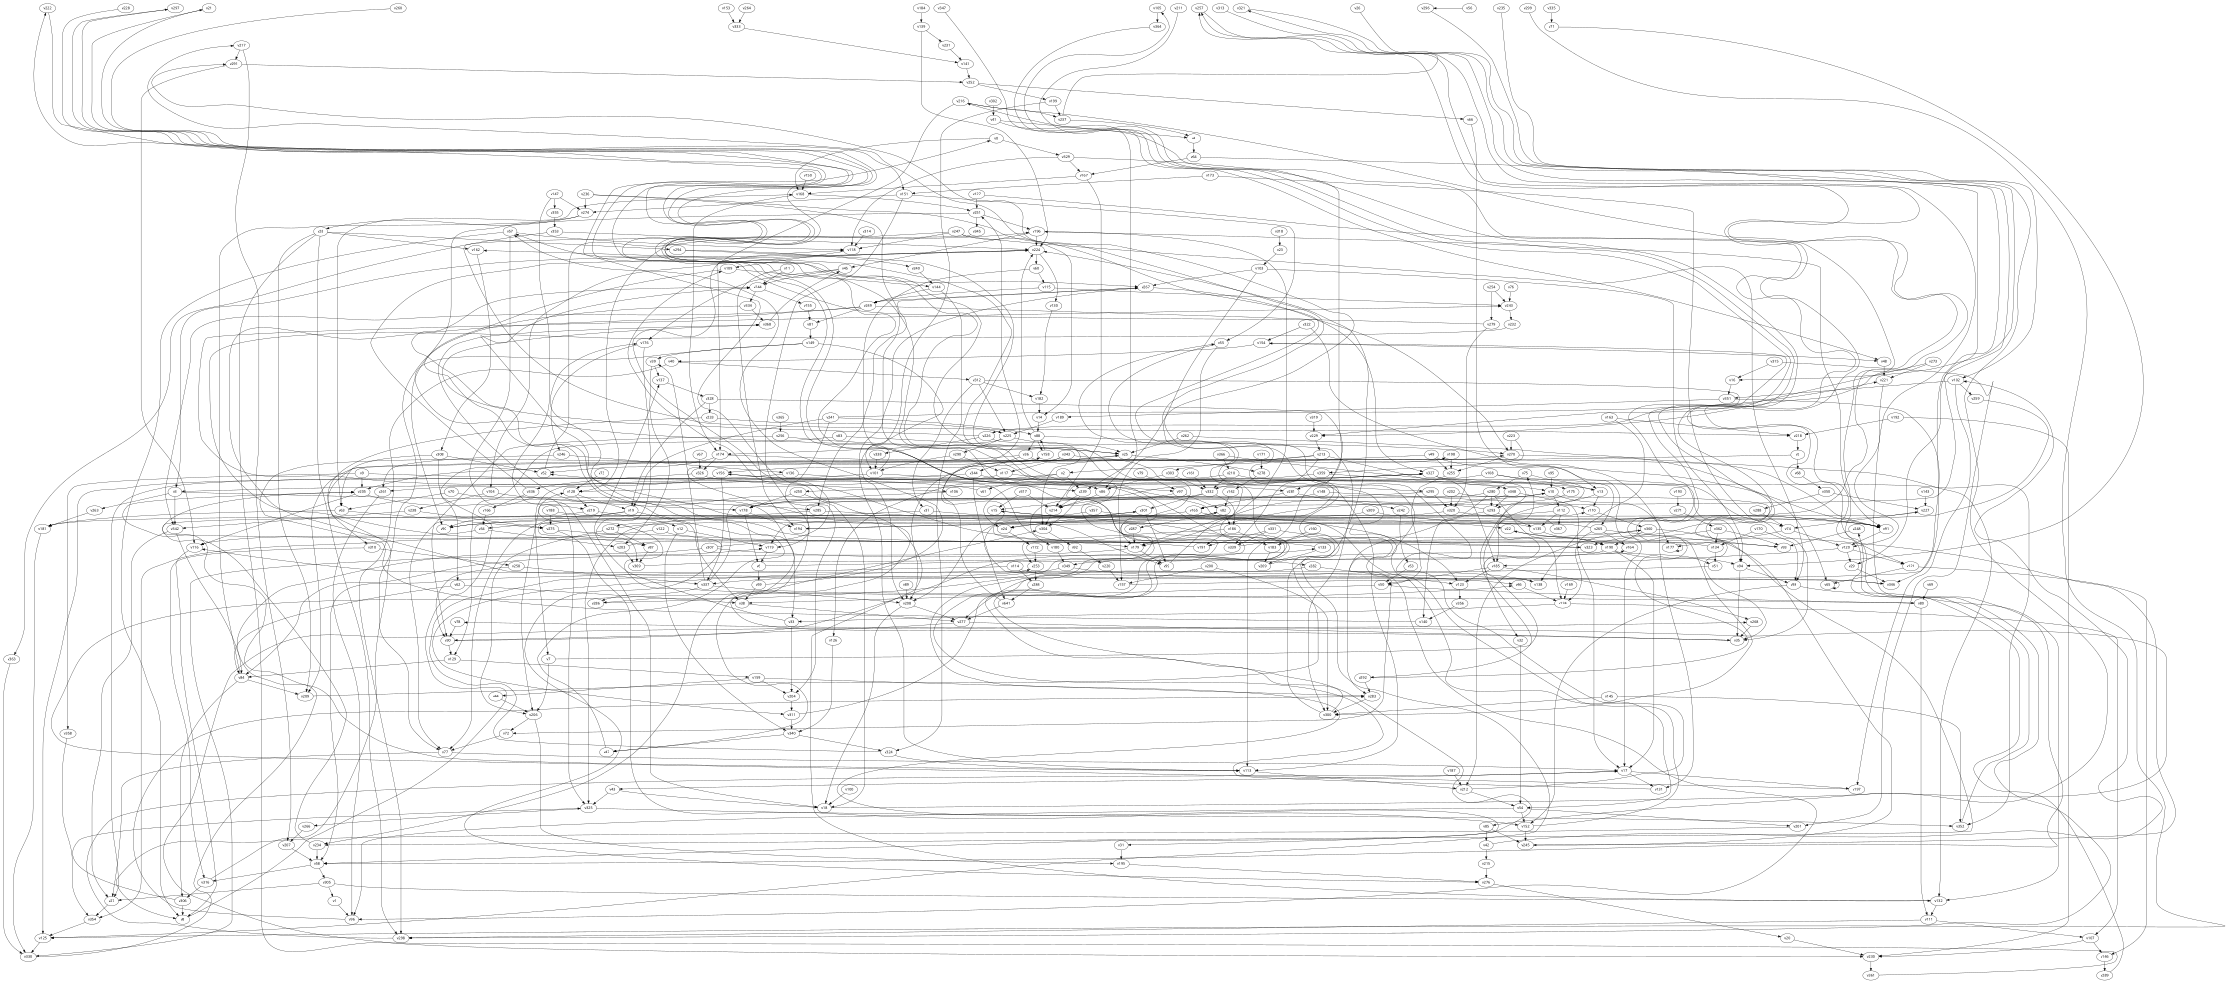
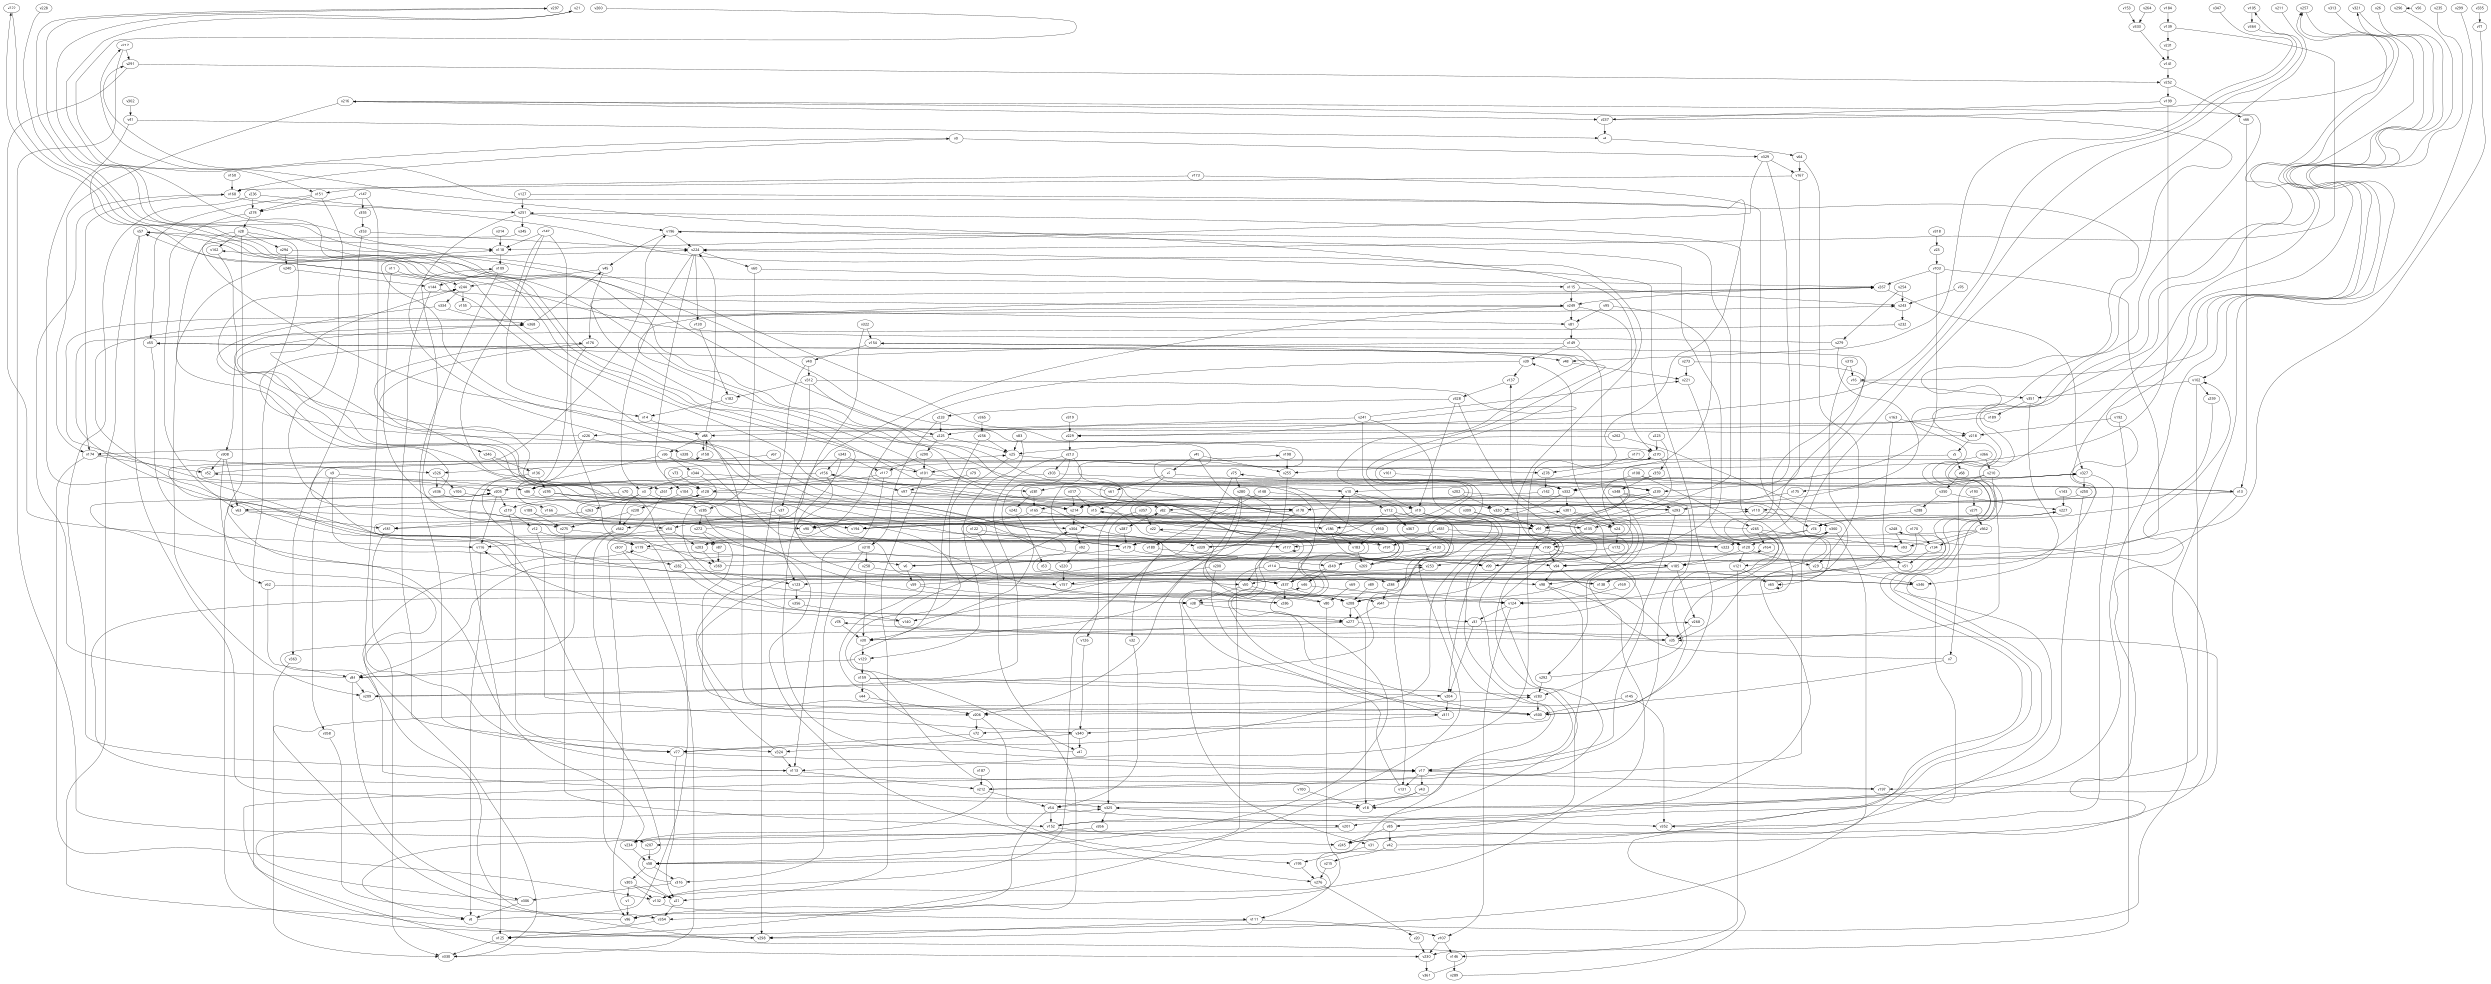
none -> (1590, 315)
